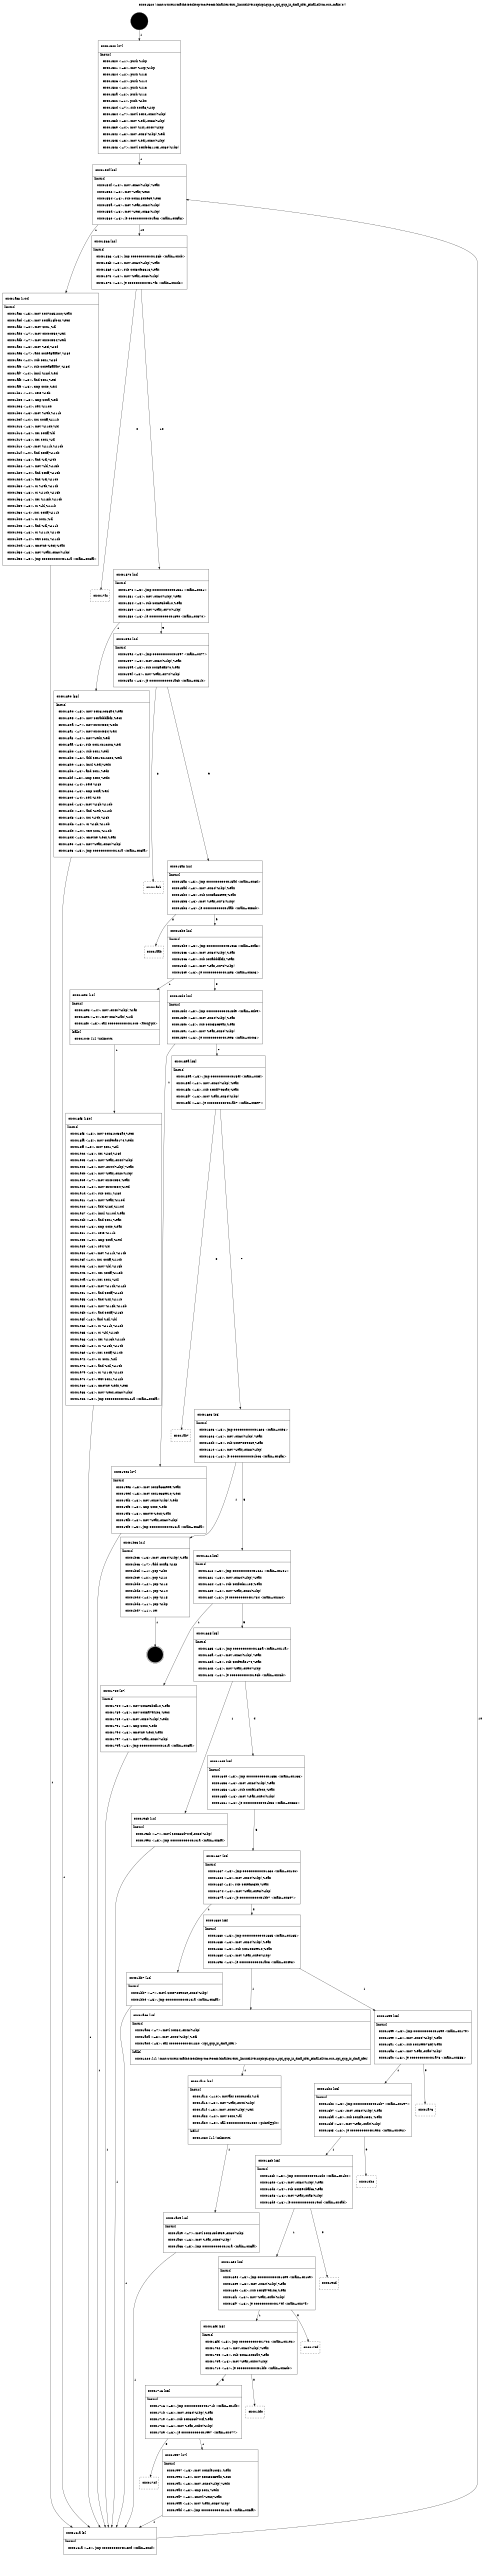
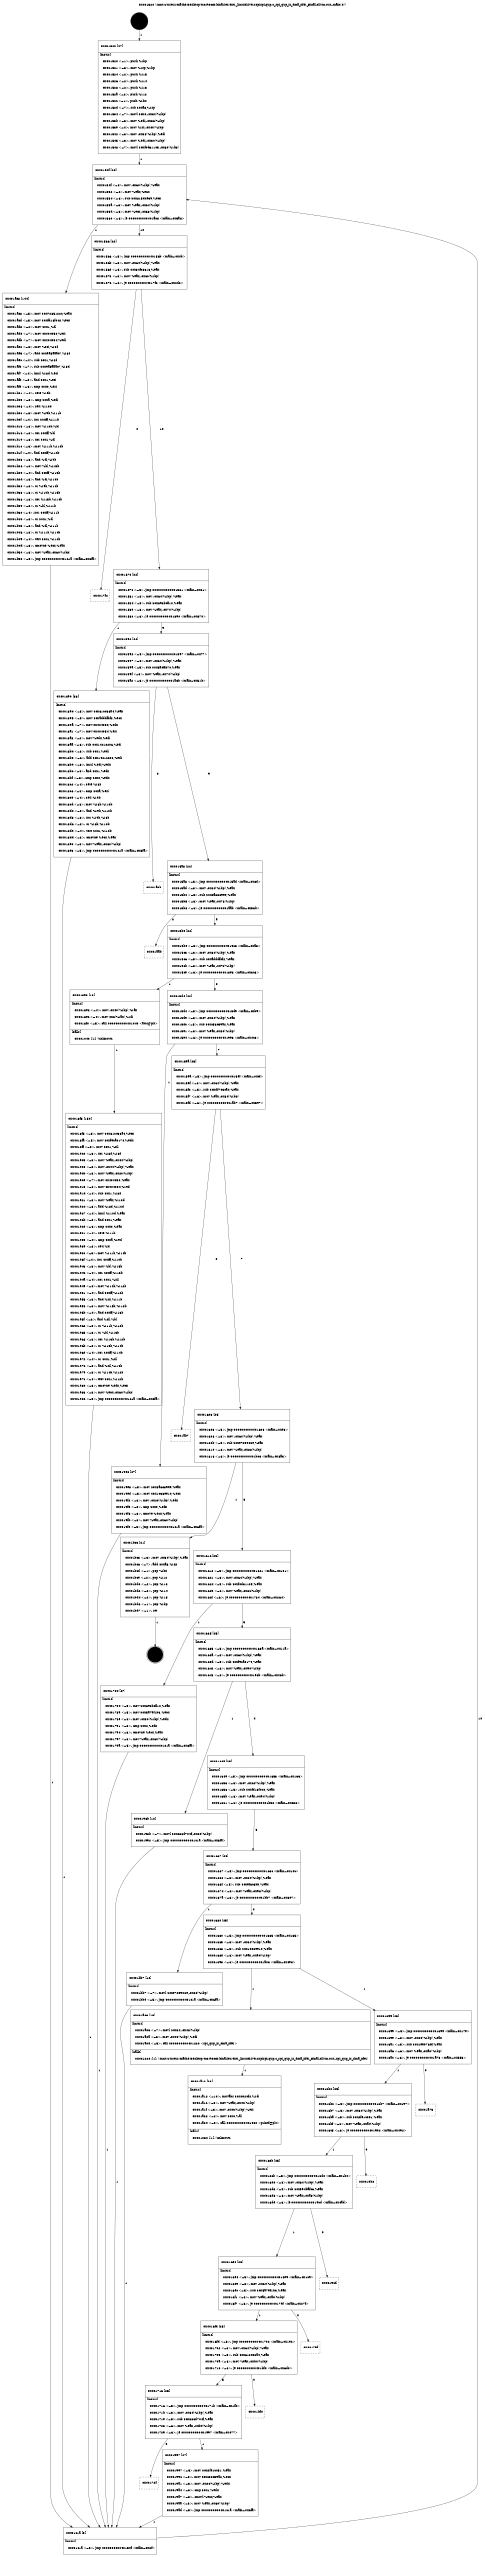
(211, 2232) -> none
